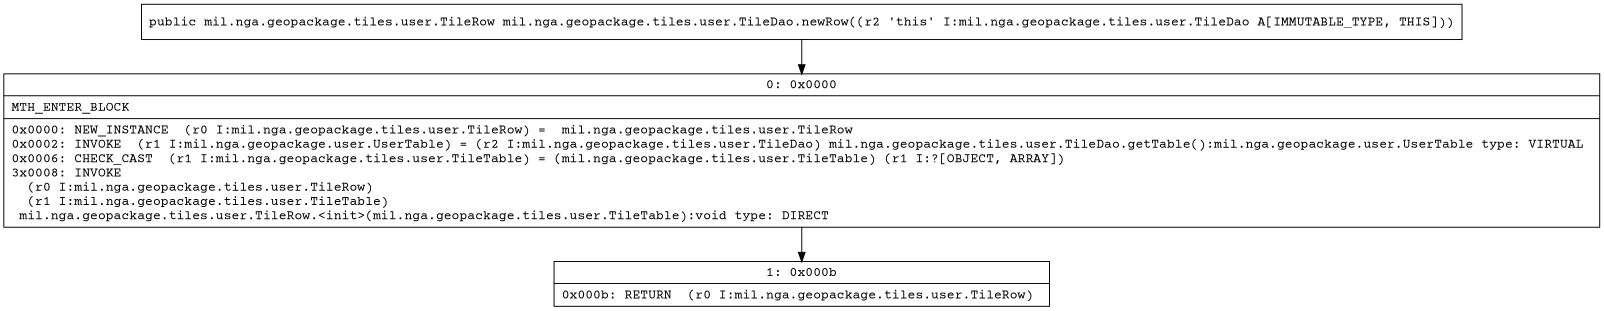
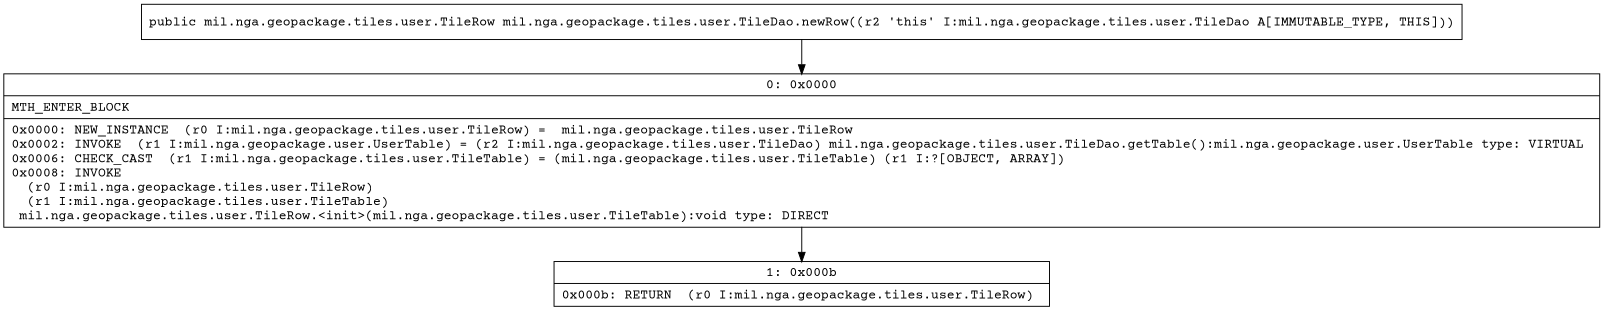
(75, 172) -> (75, 172)
